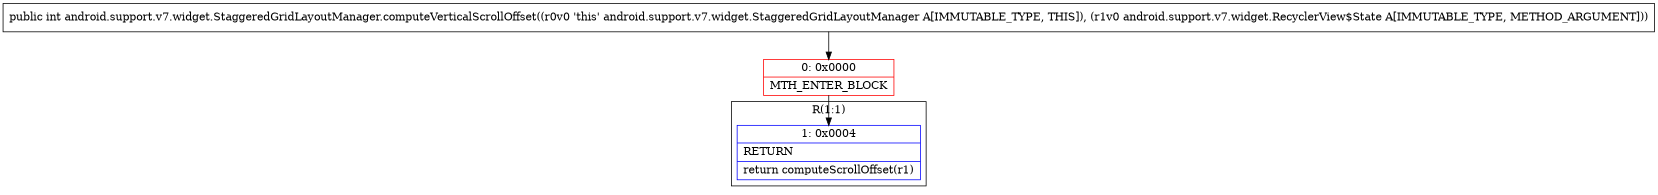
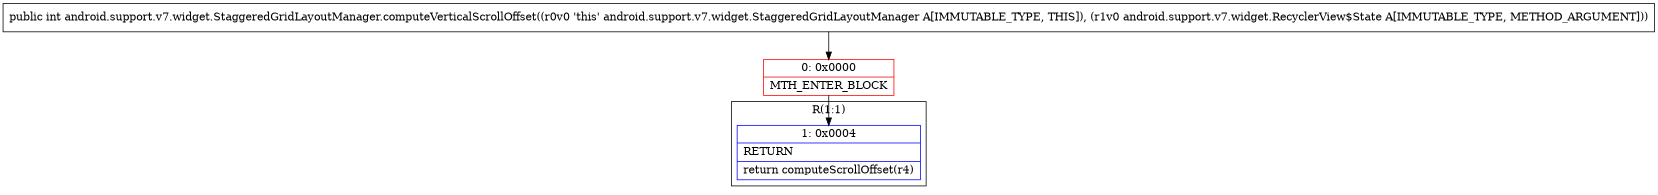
(829, 170) -> (829, 170)
